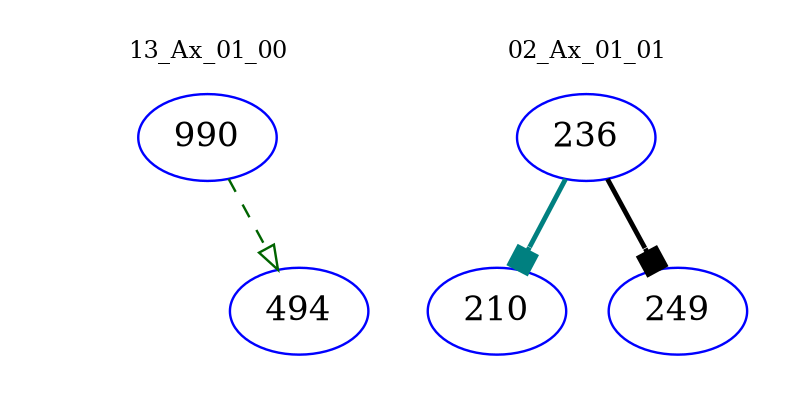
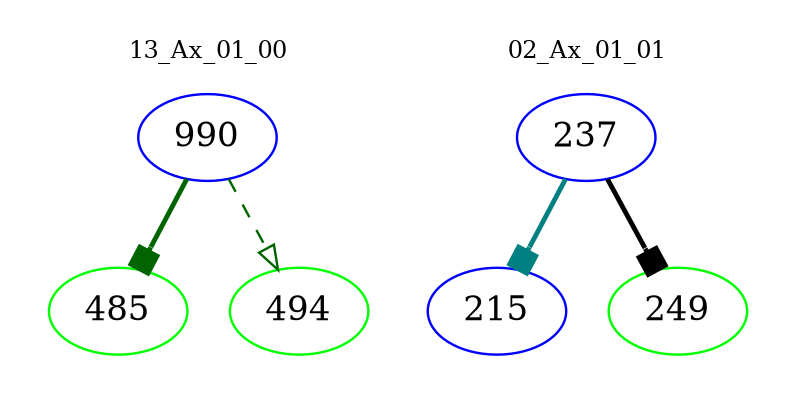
(586, 138) -> (586, 138)
none -> (118, 311)
(299, 311) -> (299, 311)
(497, 311) -> (497, 311)
(678, 311) -> (678, 311)
